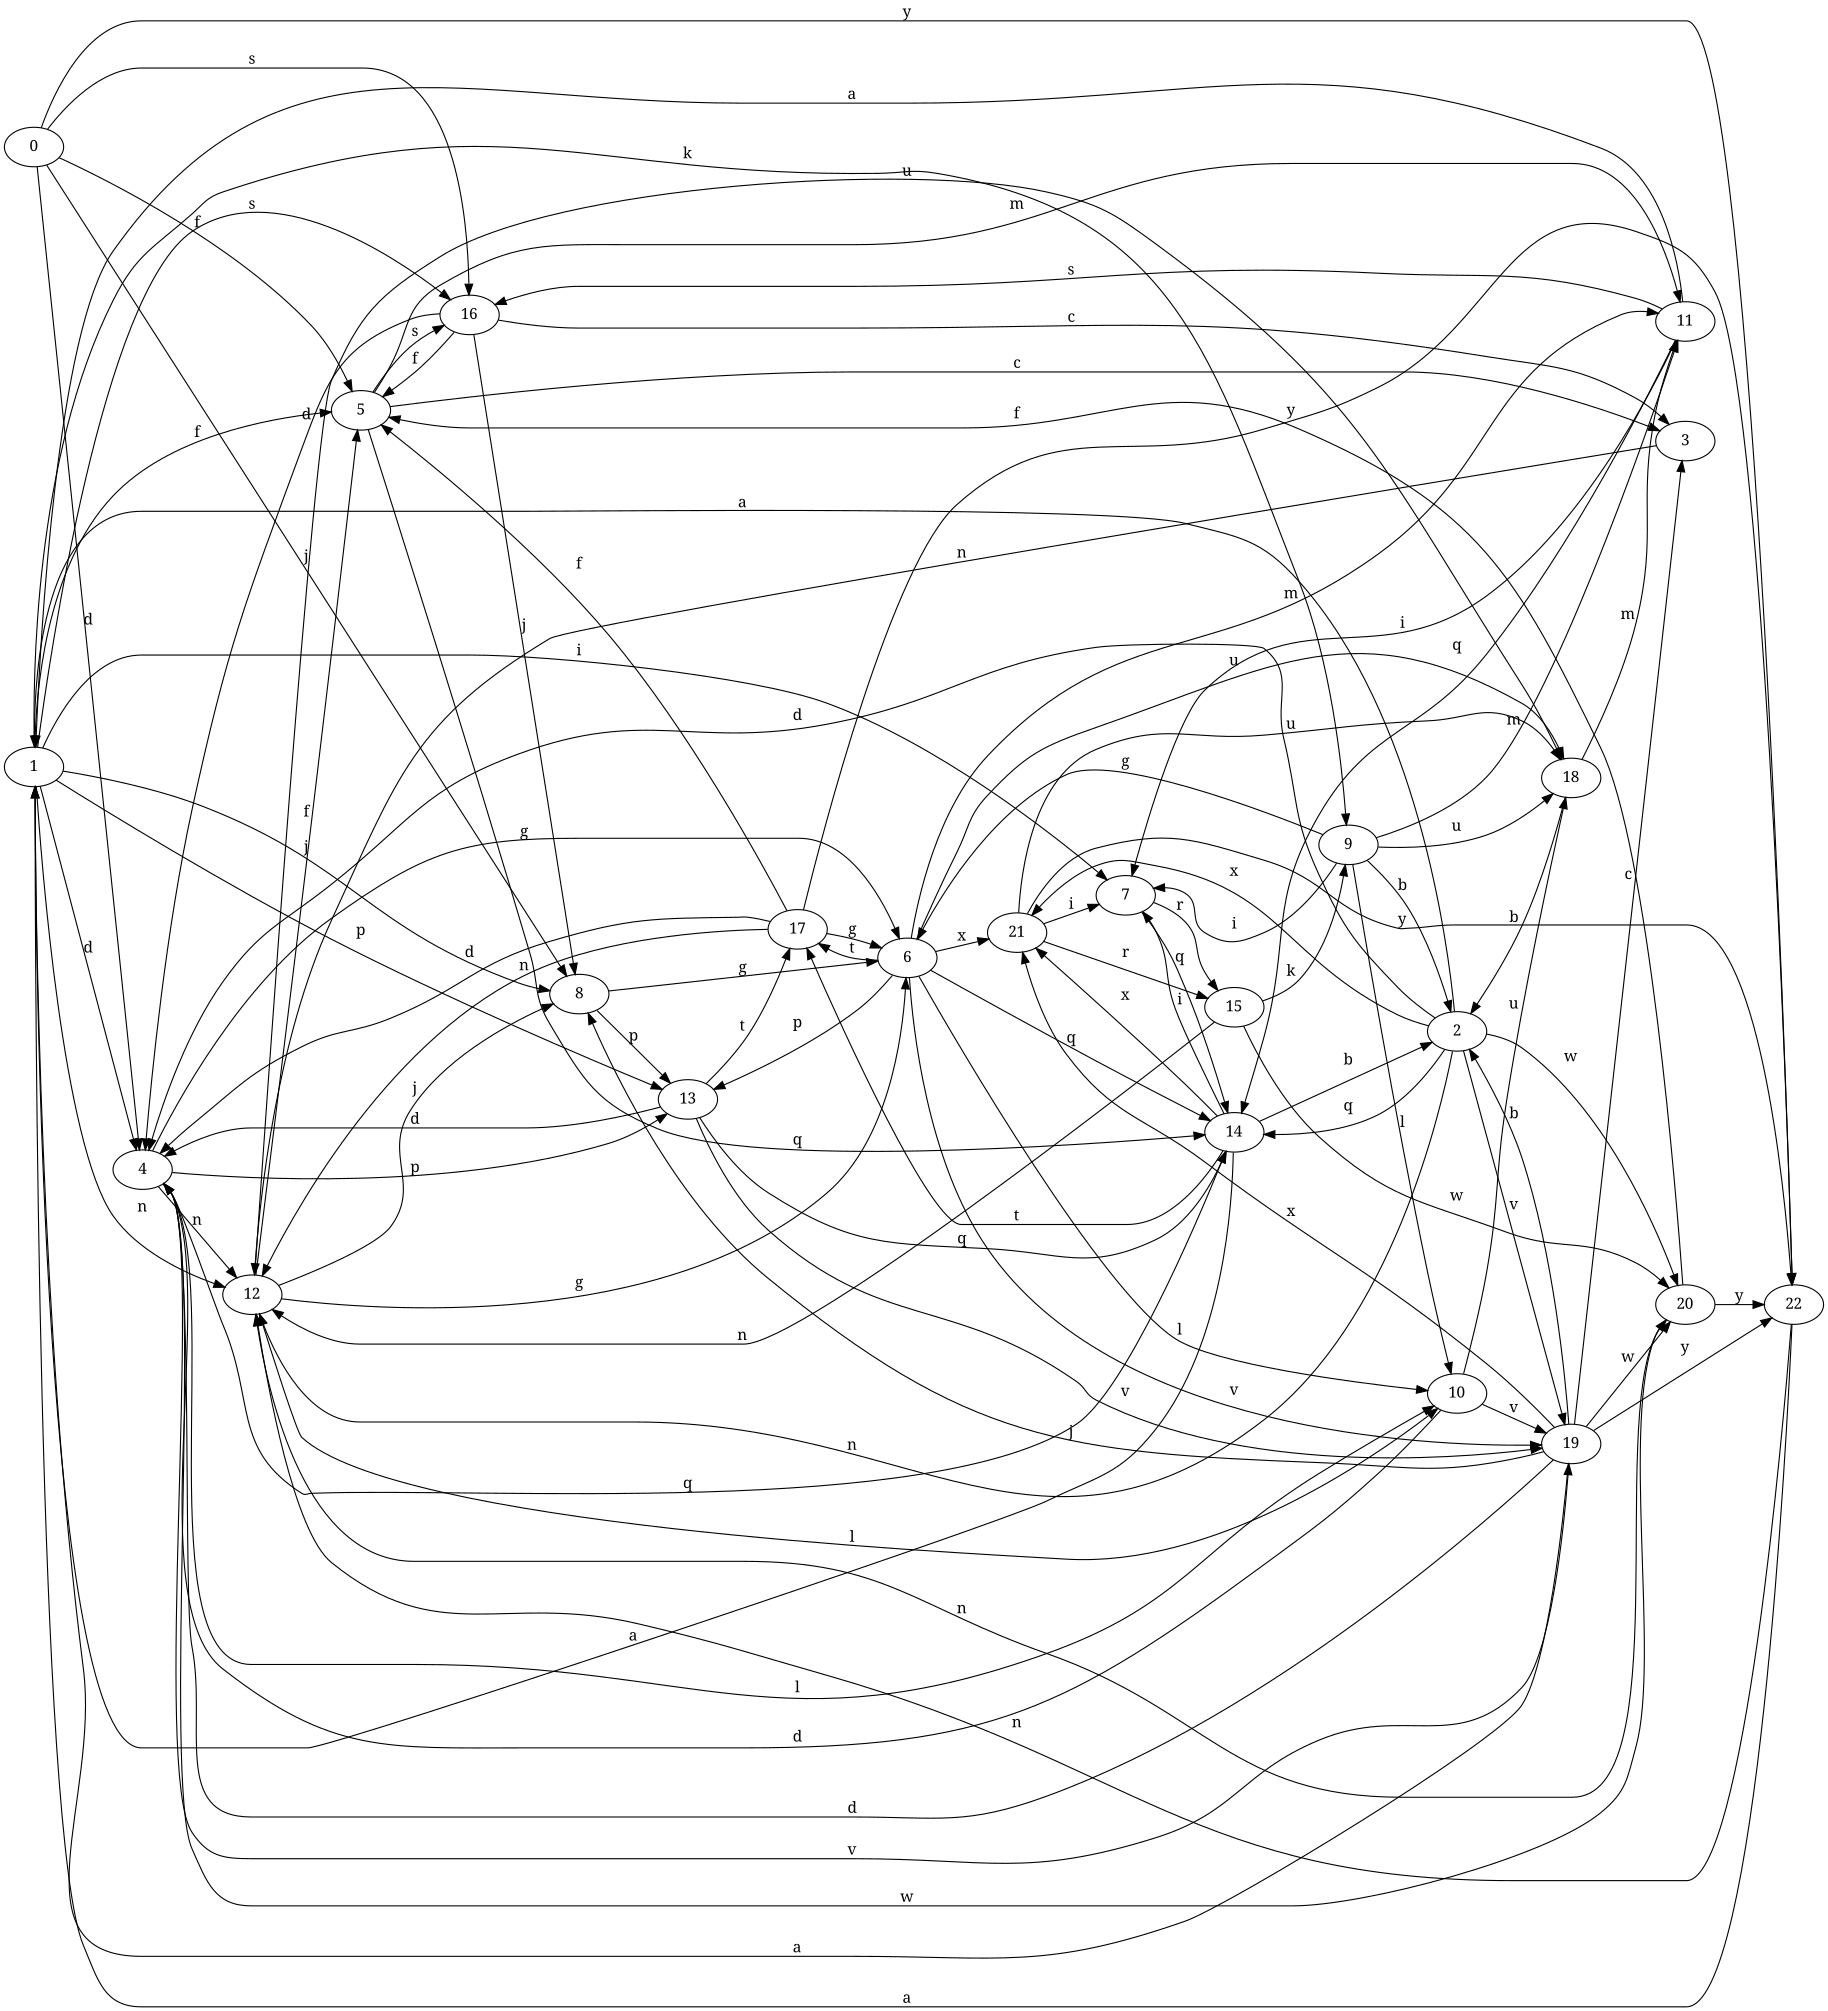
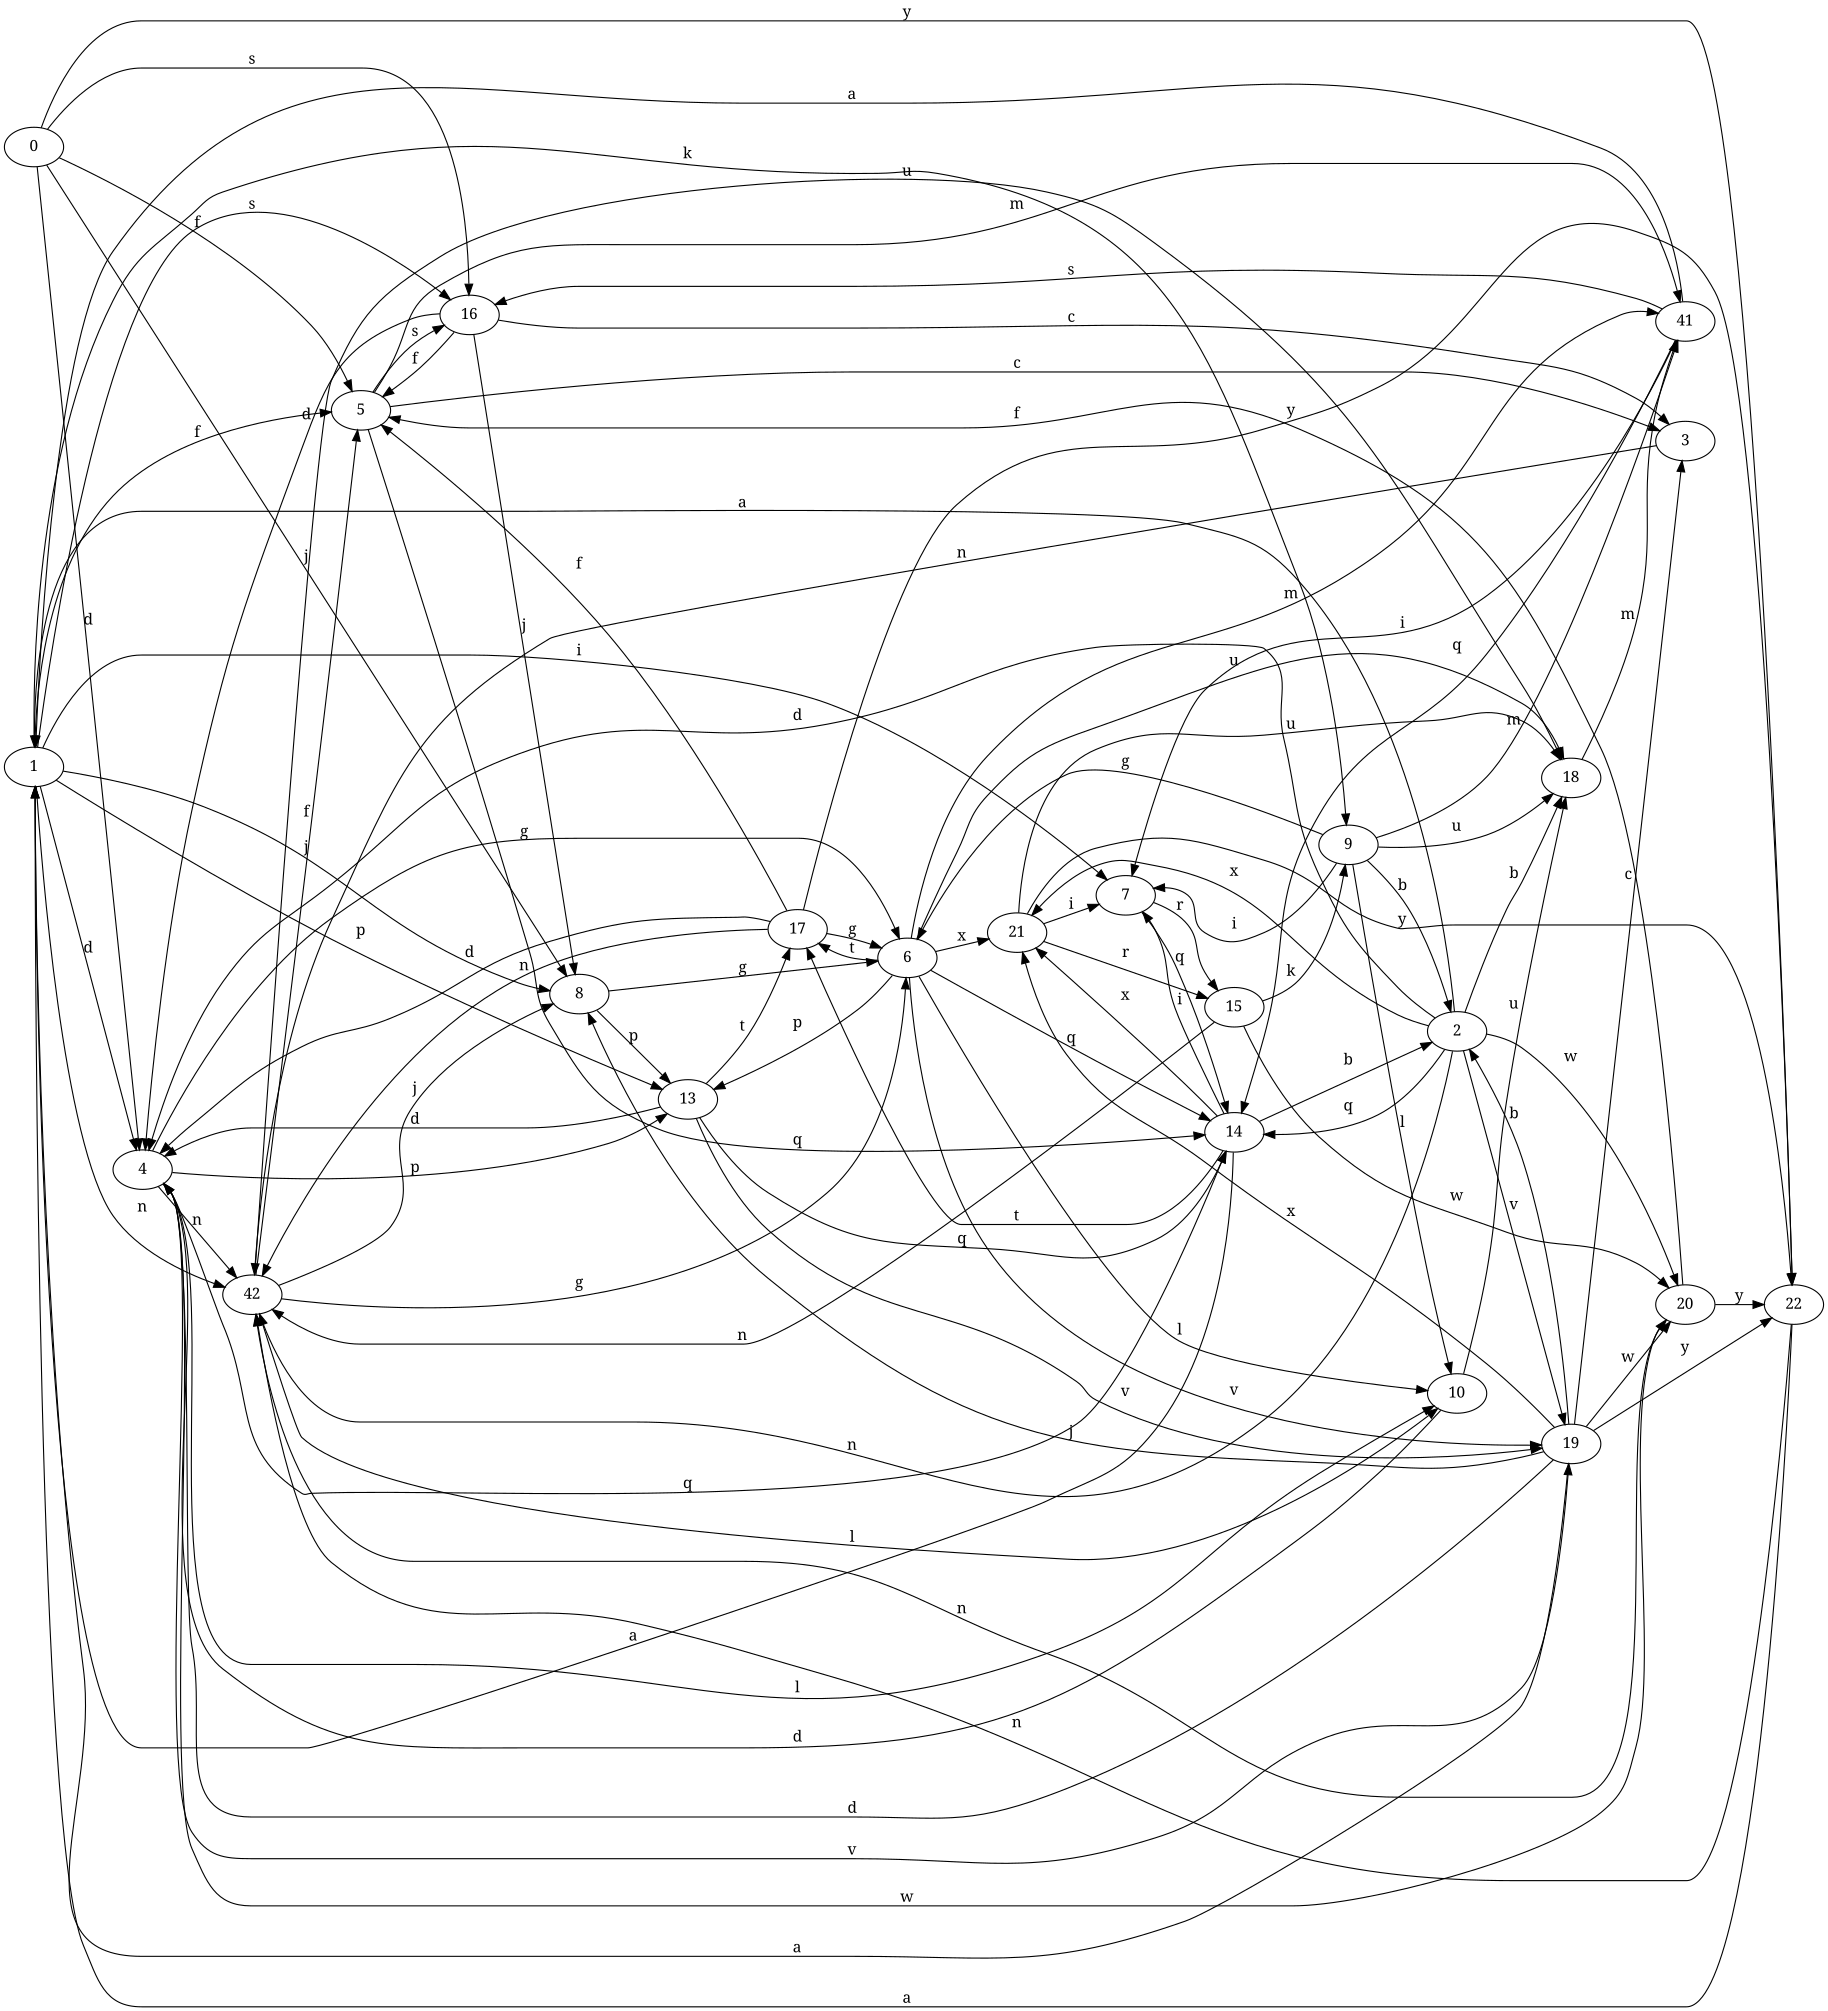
(1685, 321) -> (1685, 321)
(1531, 905) -> (1507, 908)
(252, 1295) -> (252, 1295)
(1509, 1416) -> none
